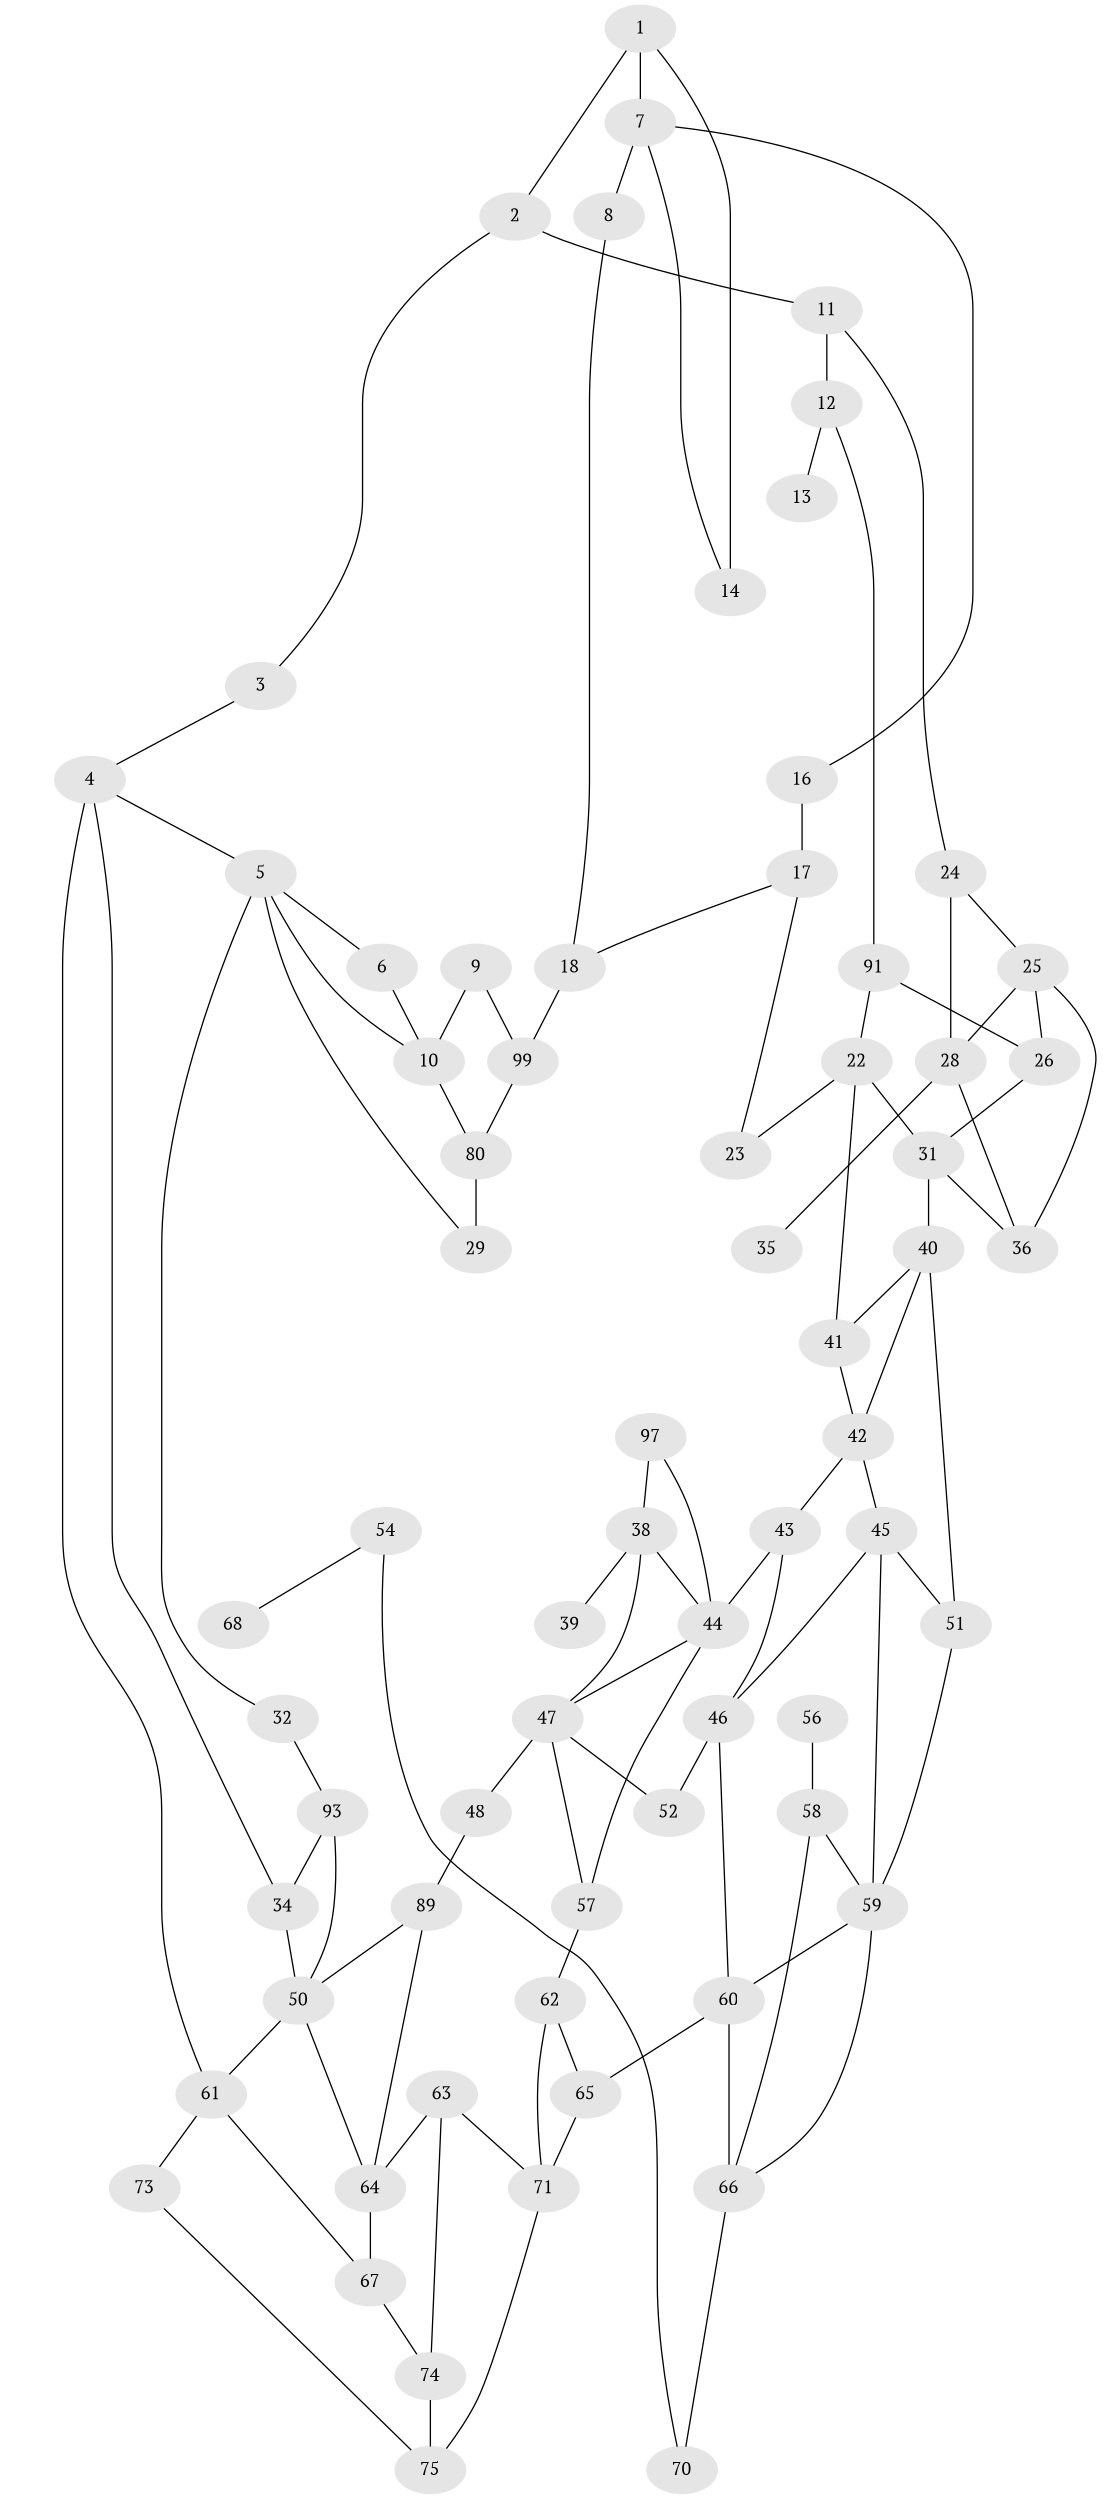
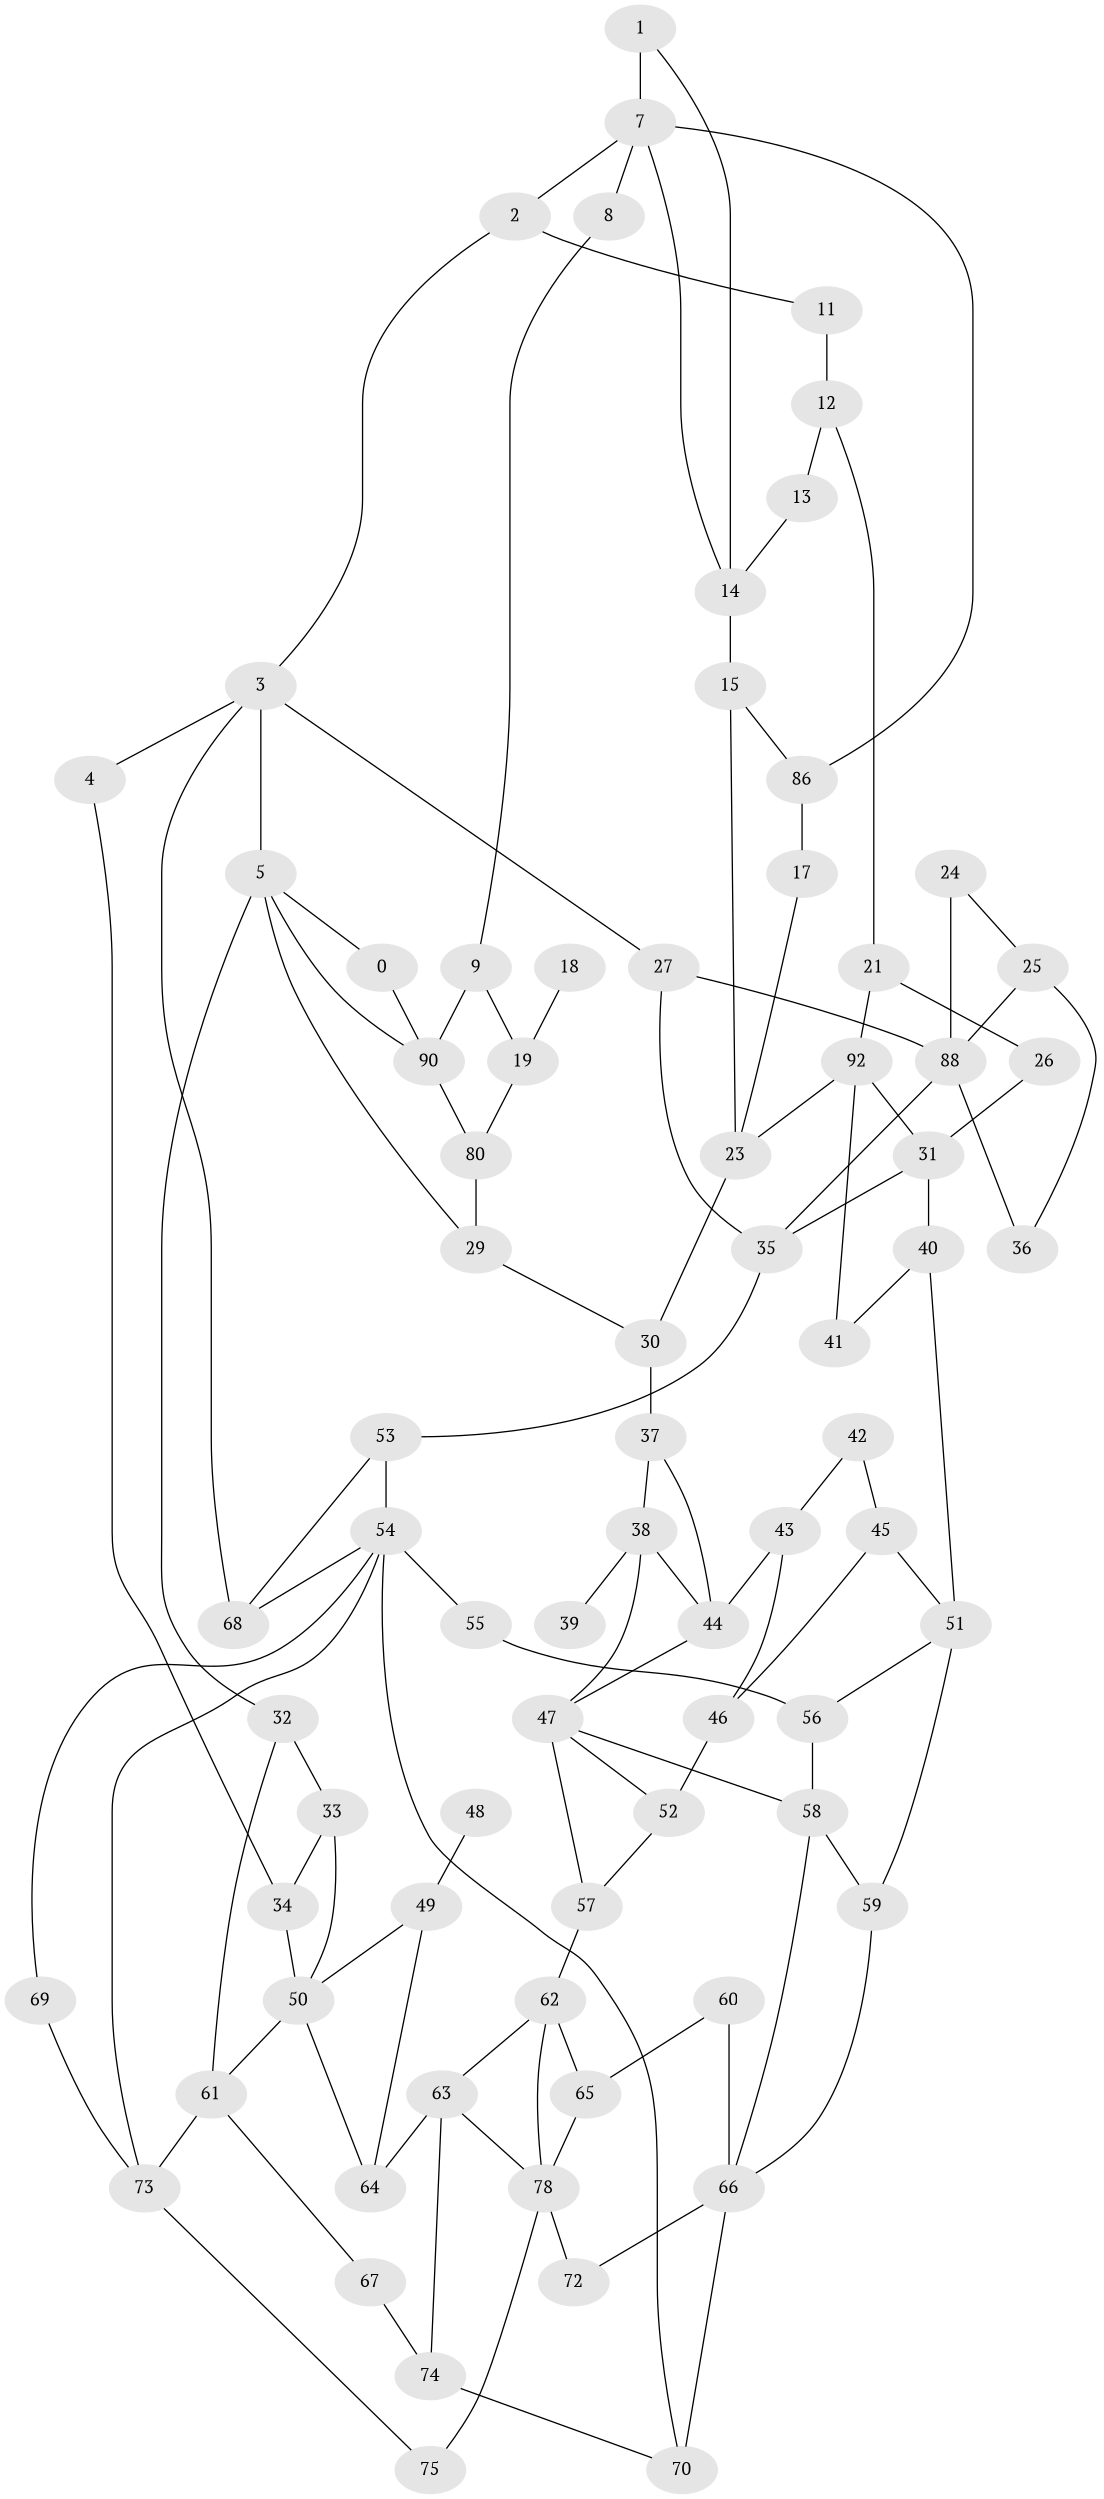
(578, 123) -> (578, 170)
none -> (766, 545)
(923, 581) -> none
(589, 592) -> (510, 580)
none -> (730, 686)
(802, 780) -> (802, 780)
(175, 827) -> (261, 780)
(684, 917) -> none
(382, 968) -> (382, 968)
none -> (664, 968)
(874, 968) -> (874, 968)
(1039, 1014) -> none
(429, 1062) -> (429, 1062)
(523, 1062) -> (523, 1062)
(857, 1062) -> (857, 1062)
(951, 1062) -> (951, 1062)
none -> (197, 1142)
(975, 1202) -> (856, 1198)
none -> (651, 1343)
(893, 1343) -> none
(846, 1390) -> none
none -> (386, 1437)
(651, 1437) -> (651, 1437)
(63, 1450) -> (232, 1904)
none -> (476, 1625)
none -> (884, 1672)
(877, 1719) -> none
(635, 1760) -> (628, 1860)
(512, 1766) -> (680, 1766)
none -> (114, 1794)
(333, 1813) -> (333, 1813)
(724, 1860) -> none
(426, 1907) -> (426, 1907)
(801, 1954) -> none
none -> (40, 2001)
none -> (496, 2048)
(544, 2188) -> (544, 2188)
(370, 2235) -> none
none -> (574, 2282)
(430, 2423) -> (556, 2423)
